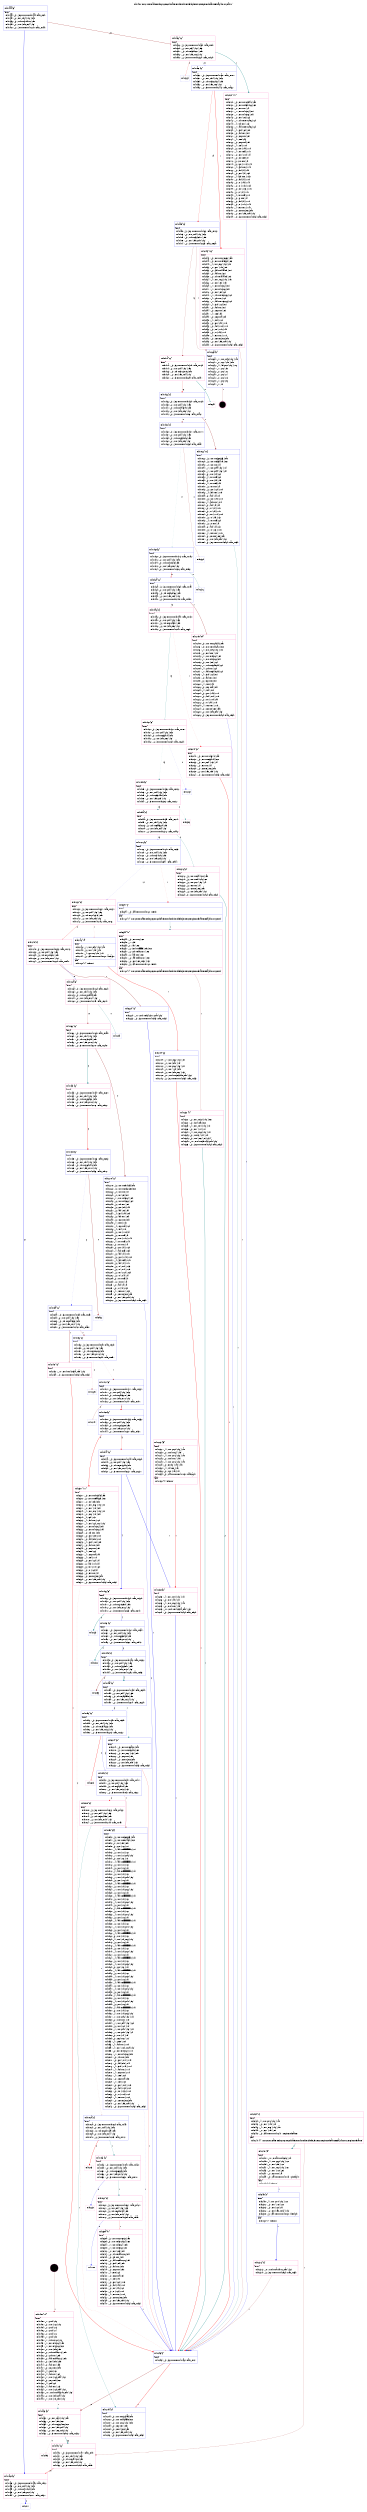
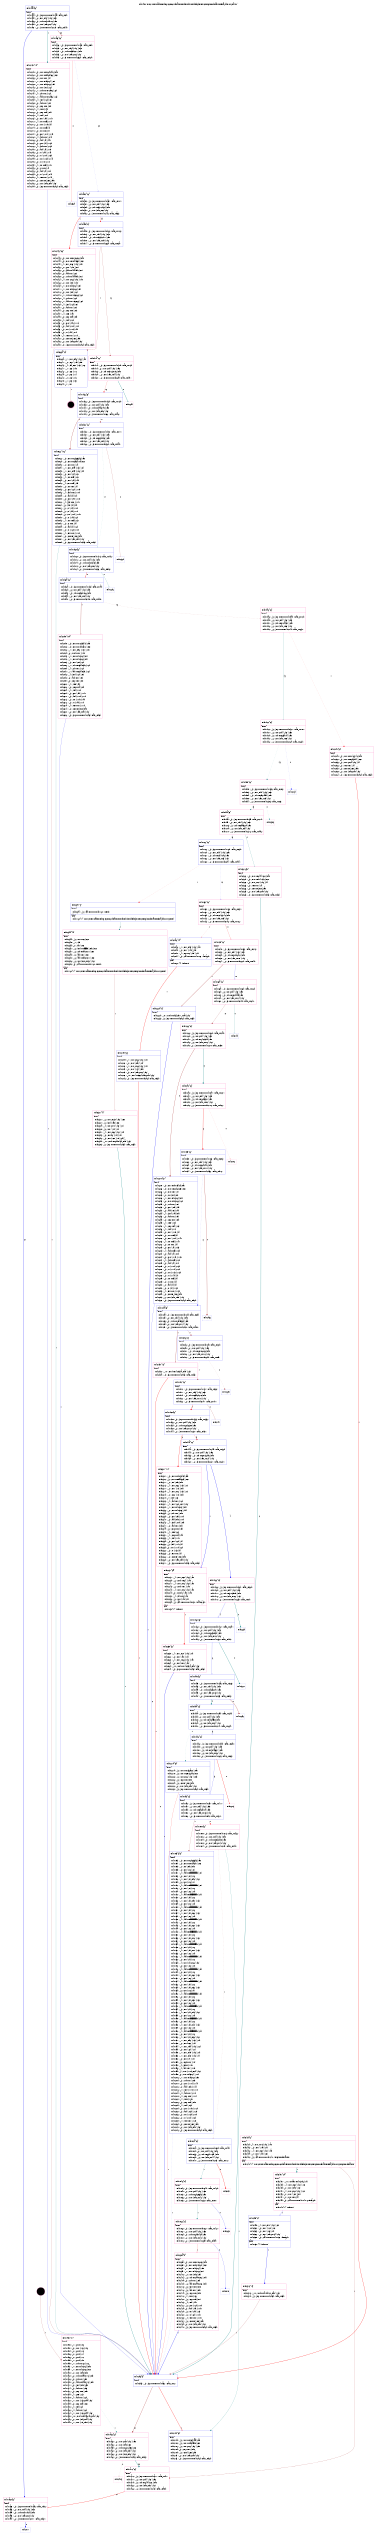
(238, 67) -> (47, 46)
none -> (232, 1162)
(148, 1531) -> (209, 1516)
